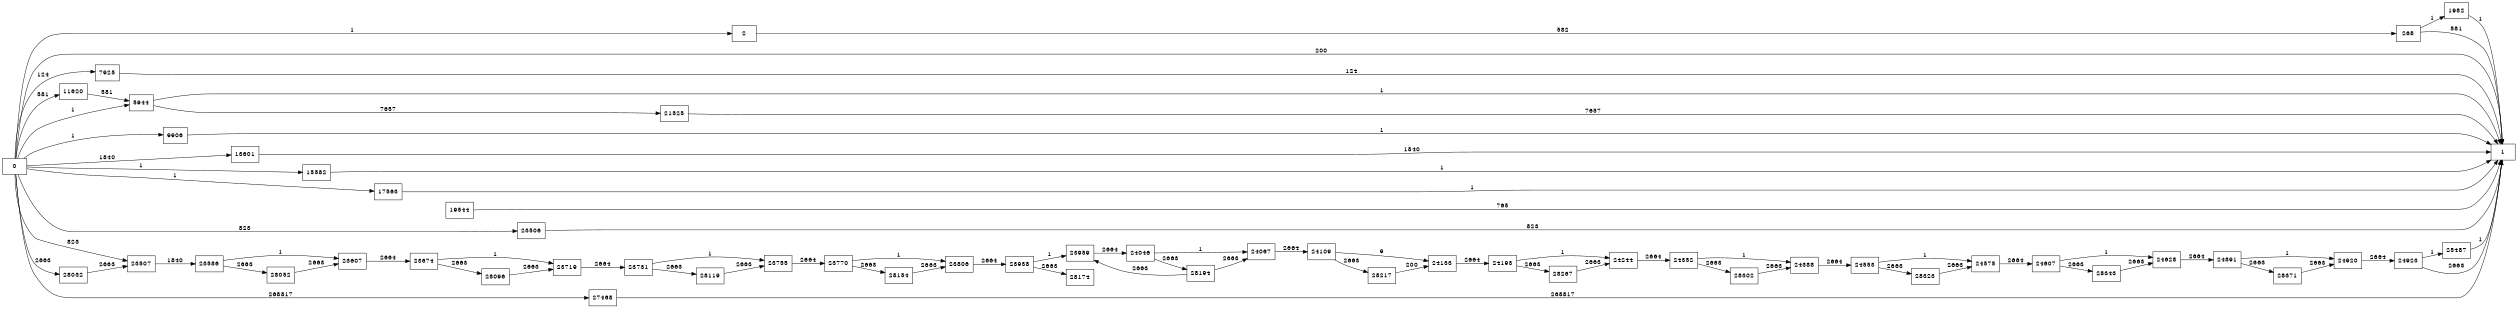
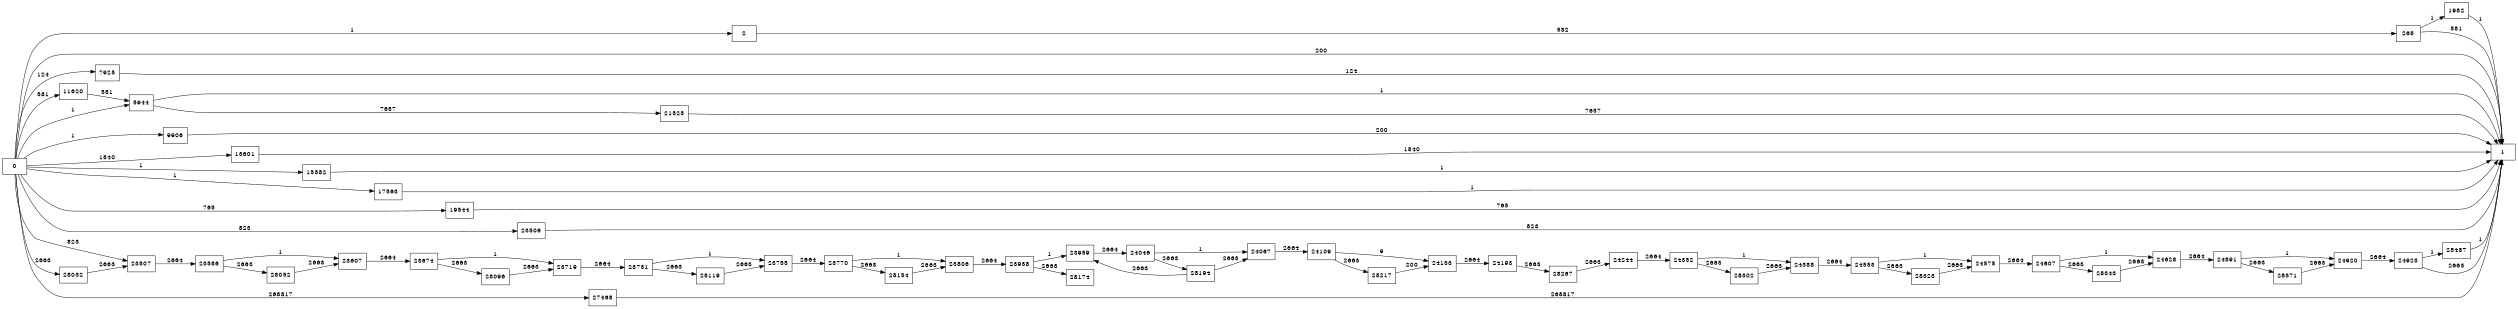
(1382, 130) -> (1382, 130)
none -> (224, 211)
(1561, 256) -> none
(175, 261) -> (175, 261)
